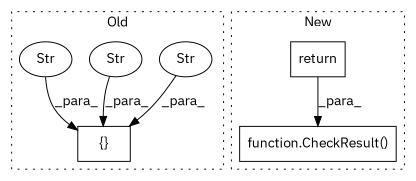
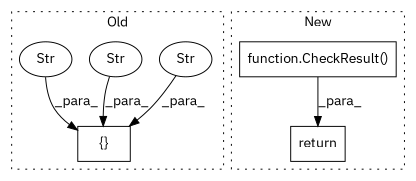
(318, 97) -> (318, 97)
